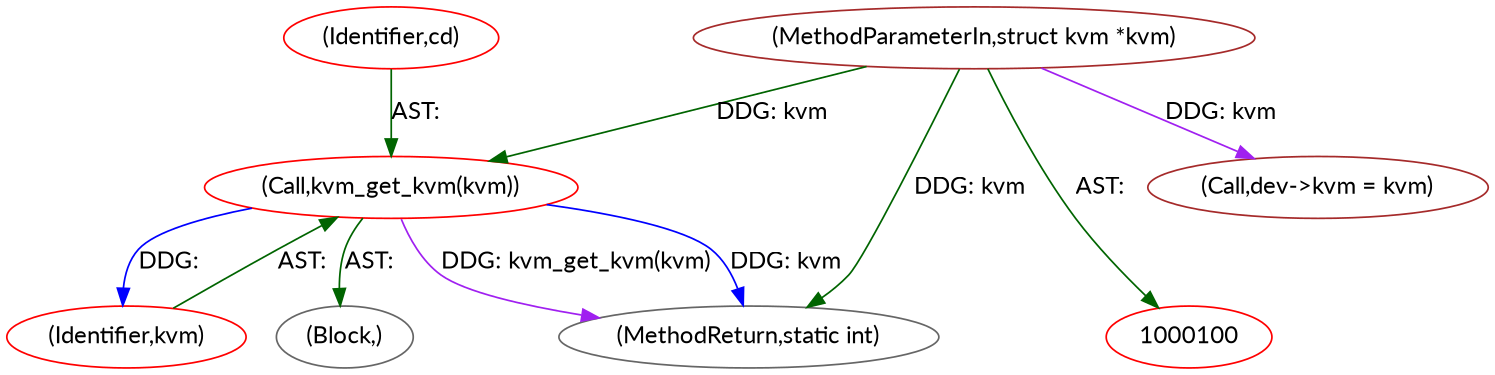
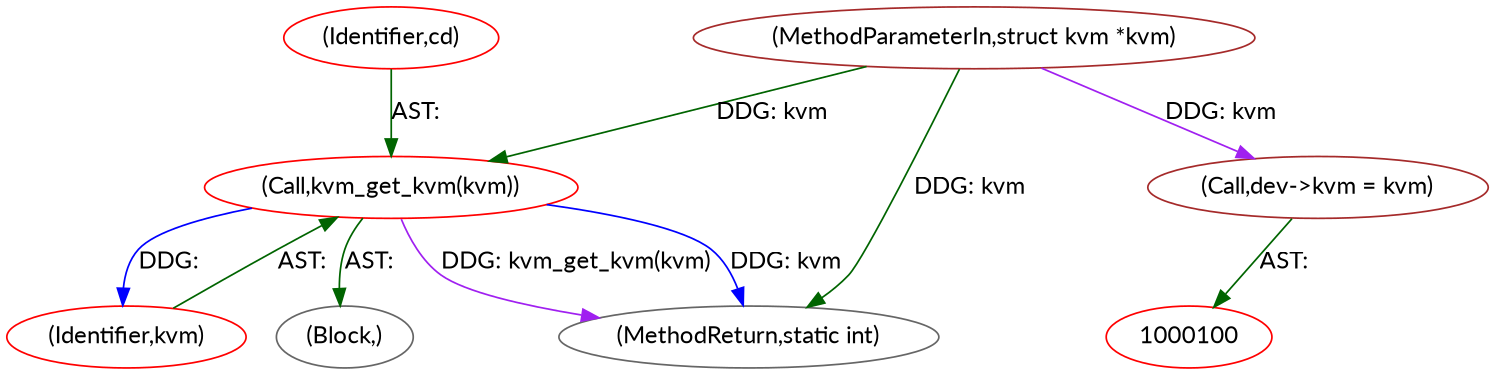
(1056, 190) -> (1259, 256)
